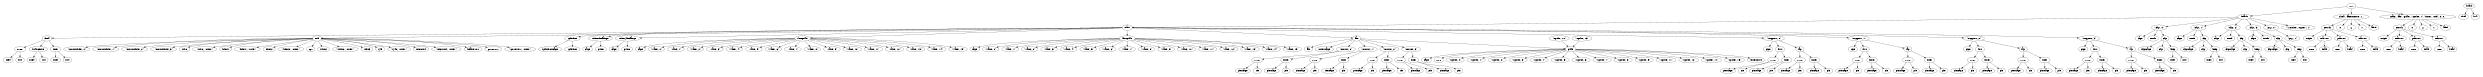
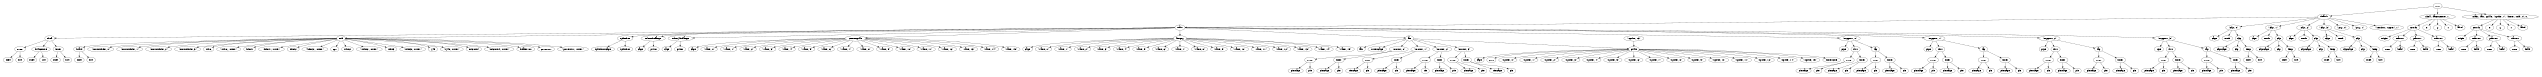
(2281, 33) -> (2341, 22)
(803, 38) -> (855, 38)
(1127, 38) -> (1180, 38)
none -> (192, 41)
(1564, 43) -> (1675, 53)
none -> (413, 49)
